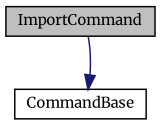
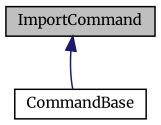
(90, 55) -> (71, 70)
